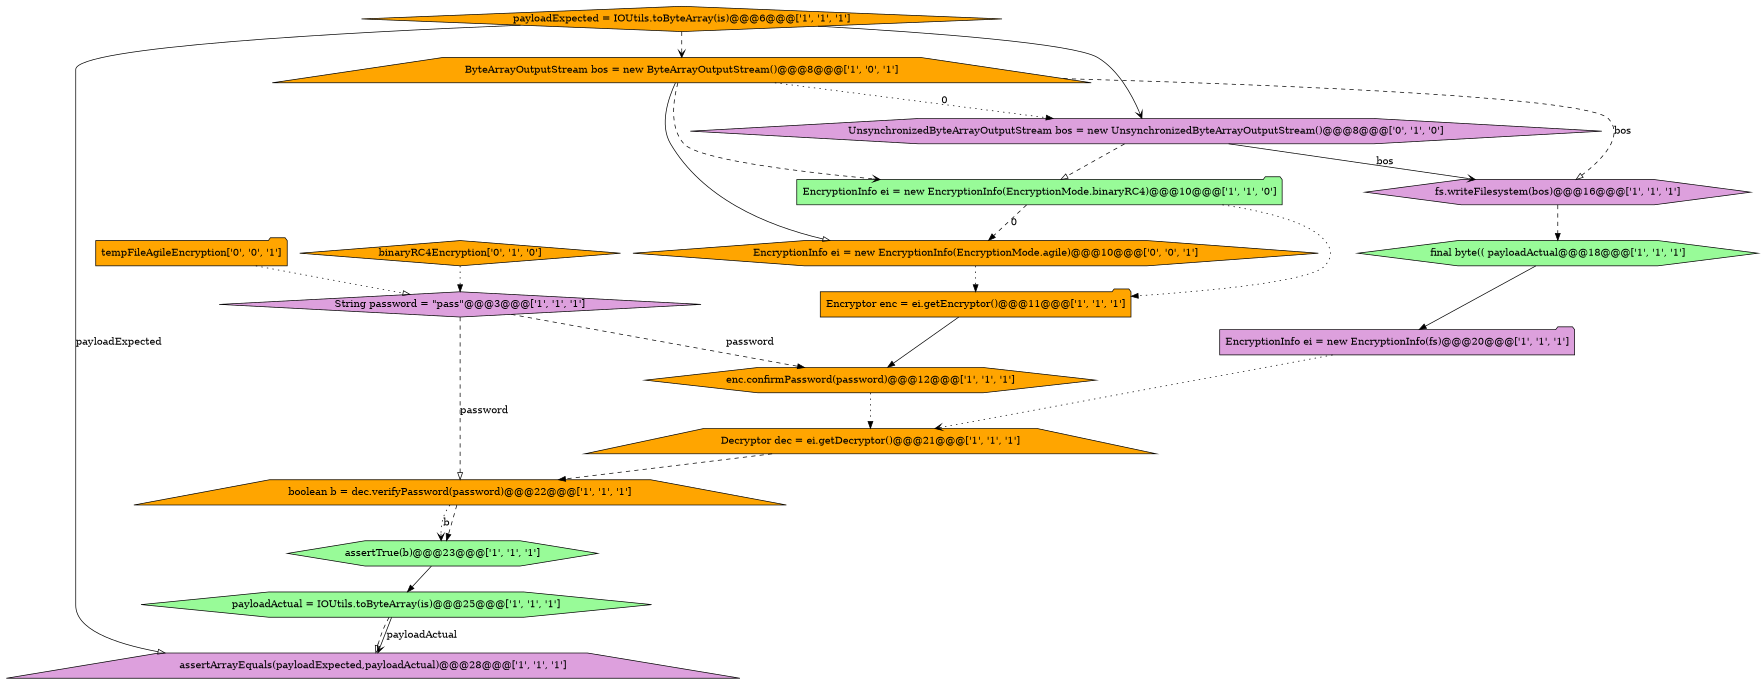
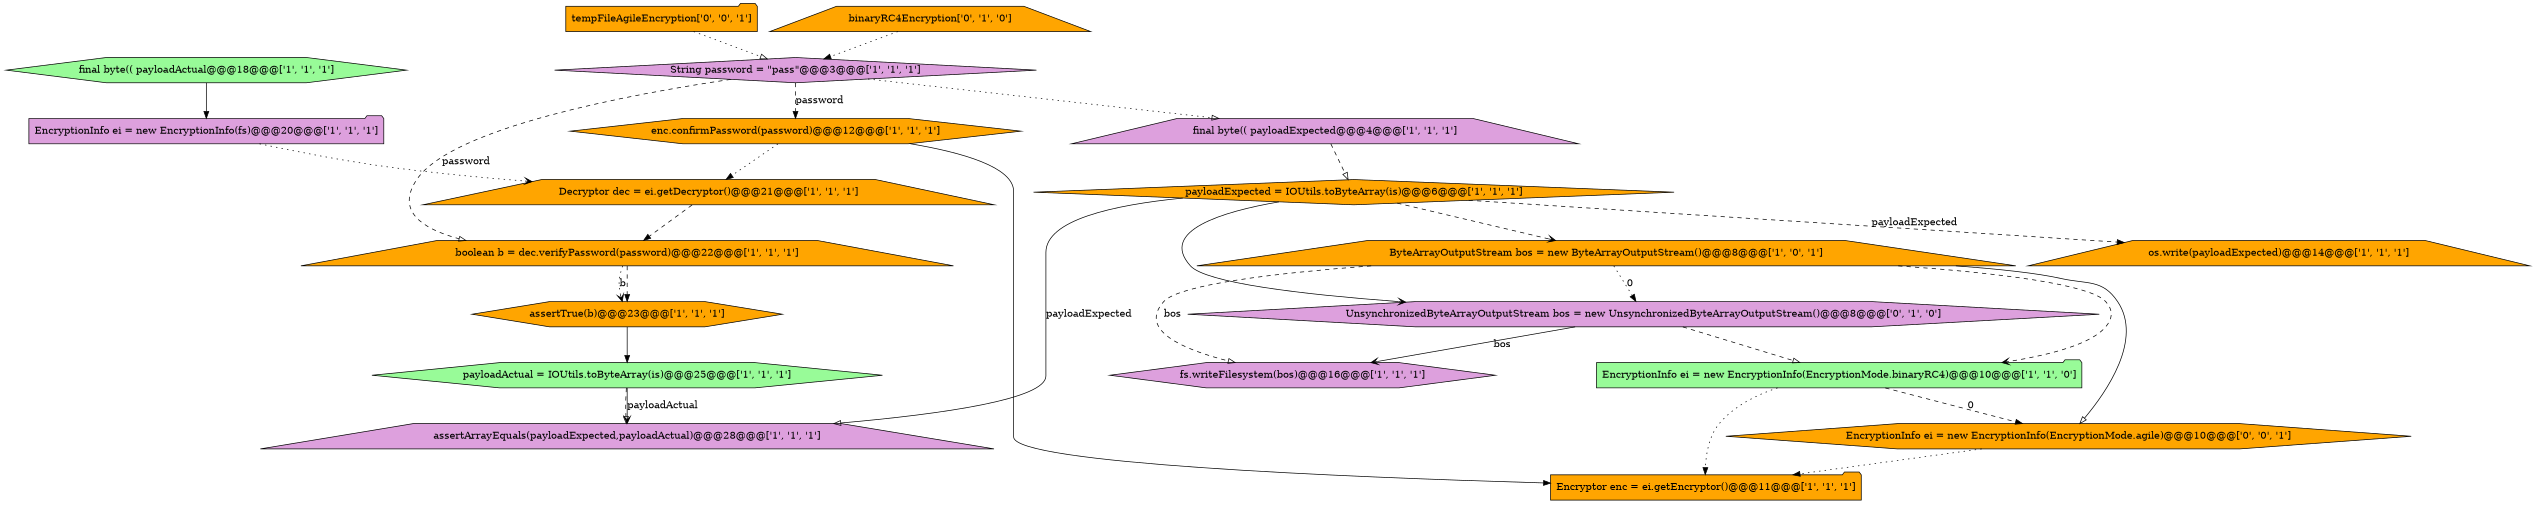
none -> (1325, 131)
(1558, 219) -> none
(460, 253) -> (930, 19)
none -> (2279, 253)
(926, 340) -> (1094, 458)
(443, 553) -> (627, 314)
